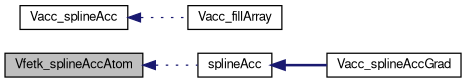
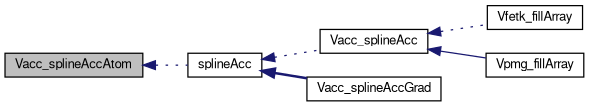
(235, 18) -> (535, 18)
none -> (297, 54)
(74, 65) -> (74, 65)
none -> (535, 65)
